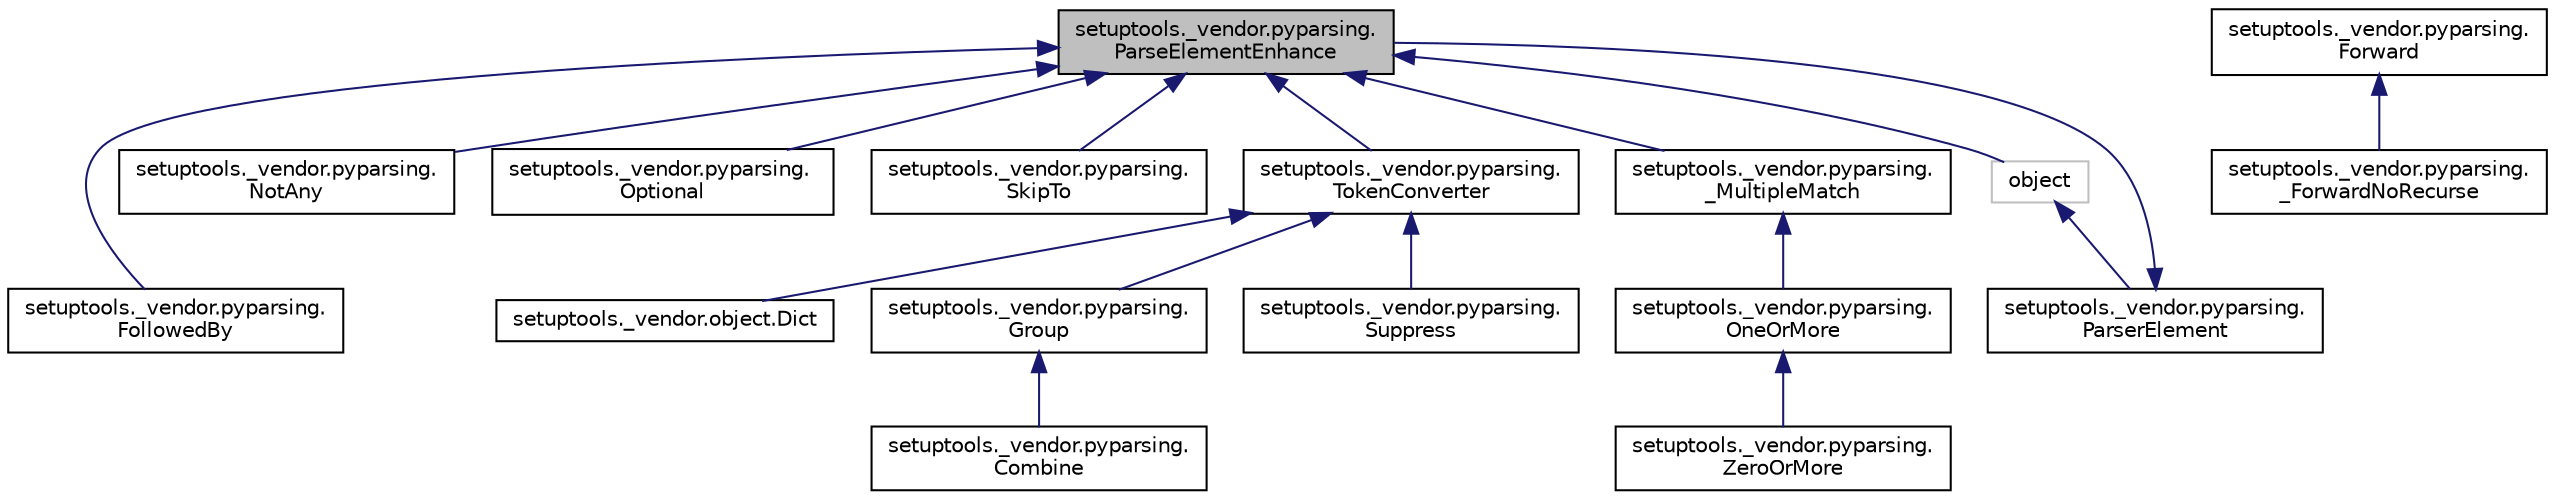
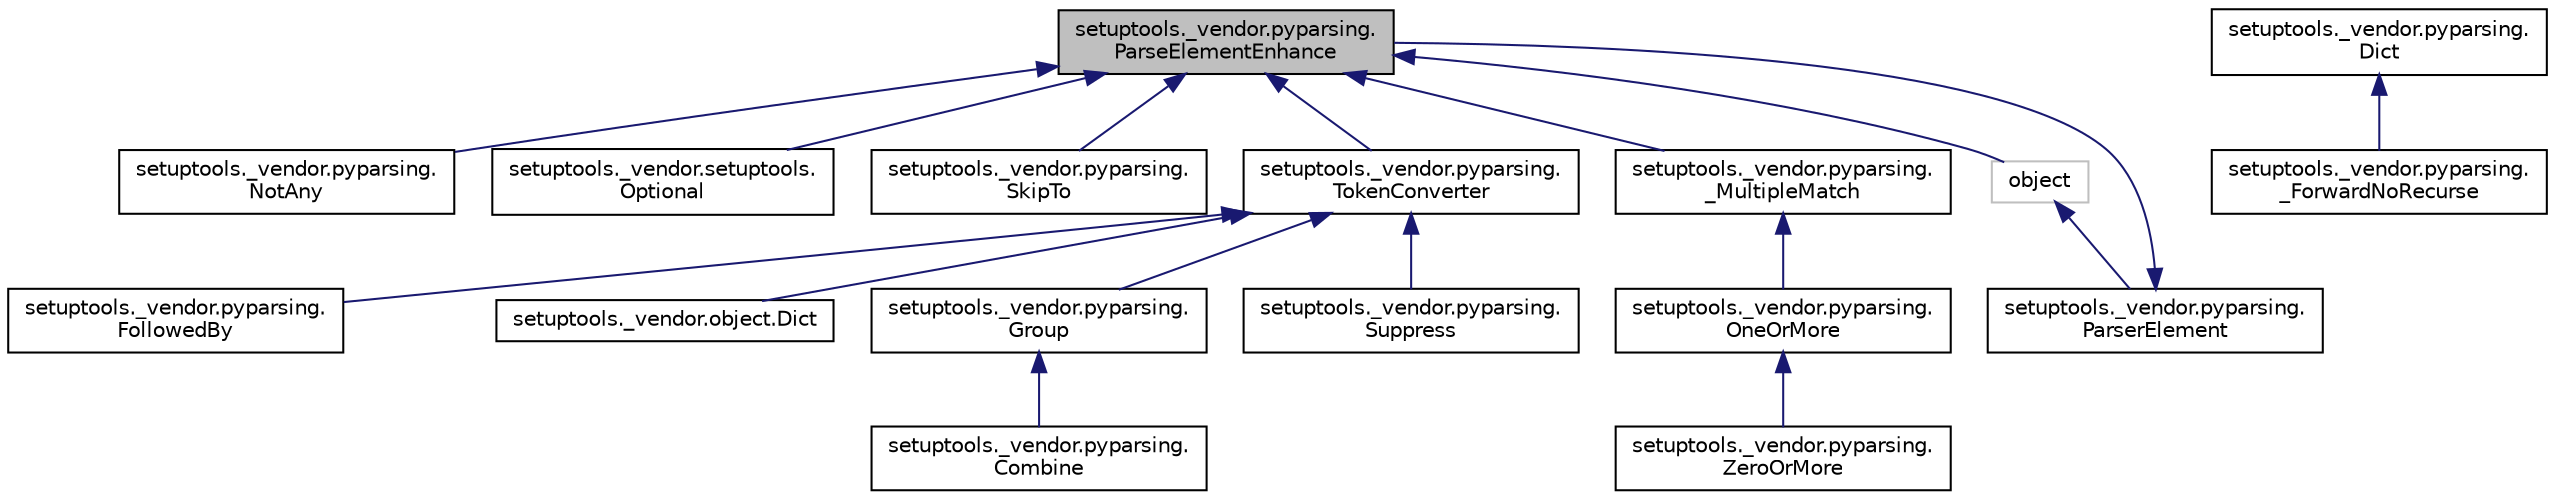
(2379, 42) -> (2379, 42)
(483, 76) -> (783, 259)
(663, 182) -> (663, 182)
